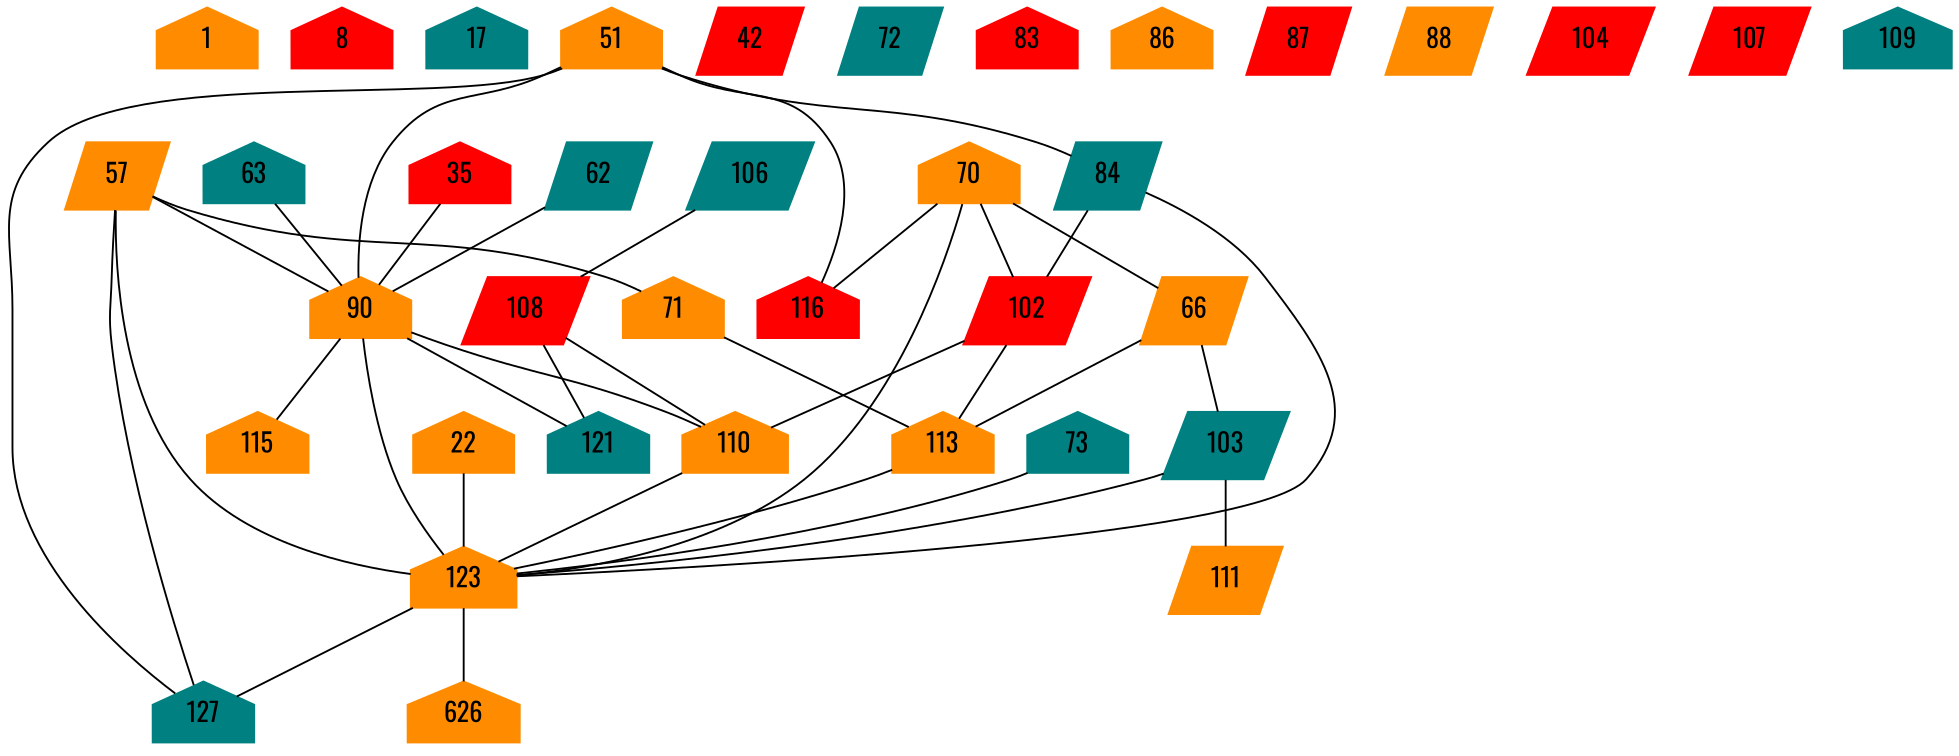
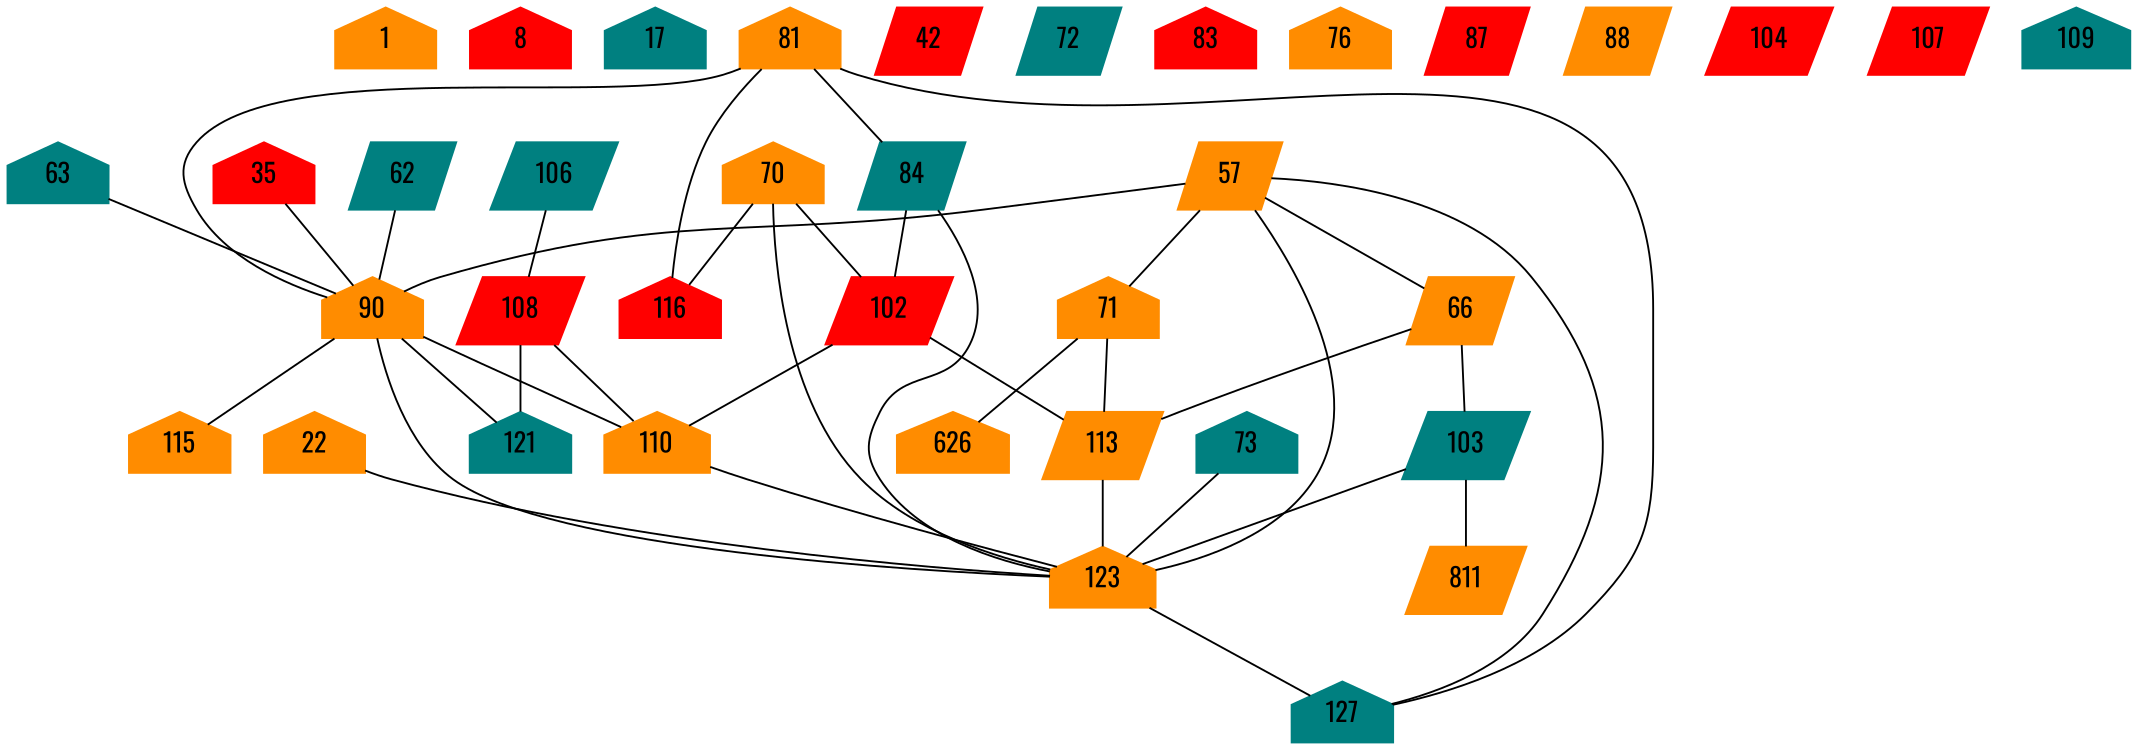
(612, 41) -> (790, 41)
(1162, 41) -> (1341, 41)
(1086, 246) -> (1345, 243)
(943, 446) -> (1103, 446)
(1226, 580) -> (1466, 580)
(464, 645) -> (1028, 380)
